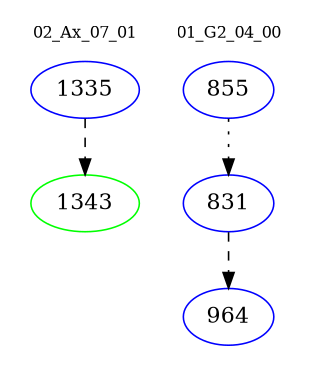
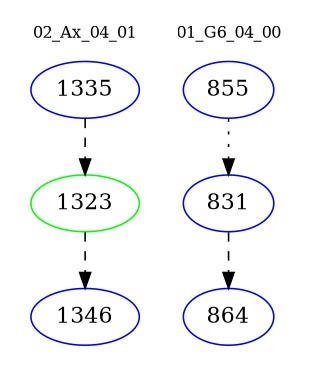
(85, 34) -> (85, 34)
(229, 34) -> (229, 34)
(85, 203) -> (85, 203)
none -> (85, 317)
(229, 317) -> (229, 317)
